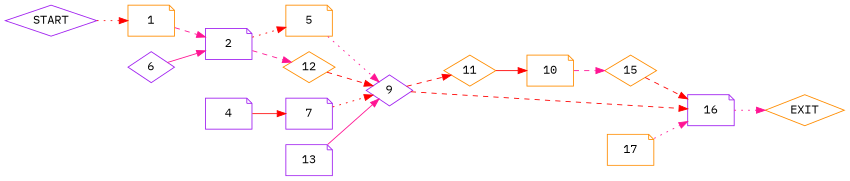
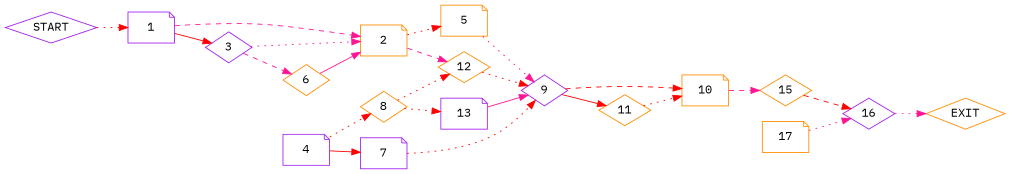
(151, 21) -> (151, 28)
(229, 44) -> (384, 40)
none -> (229, 47)
(151, 67) -> (306, 80)
(507, 71) -> (658, 102)
(346, 78) -> (501, 78)
(425, 82) -> (580, 99)
(545, 100) -> (619, 86)
none -> (384, 107)
(711, 110) -> (869, 114)
